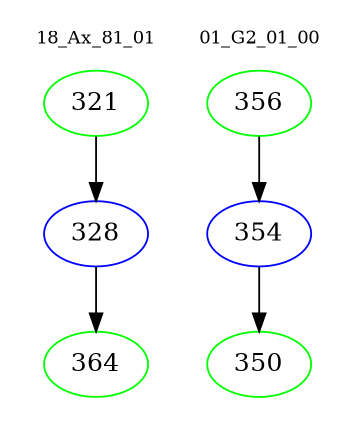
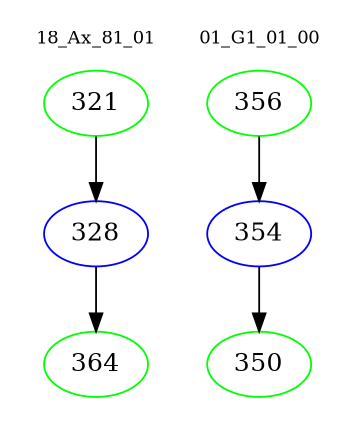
(260, 39) -> (260, 39)
